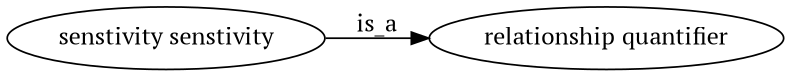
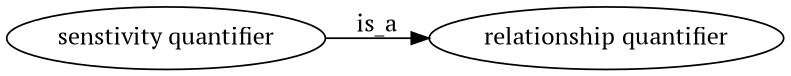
(166, 38) -> (166, 38)
